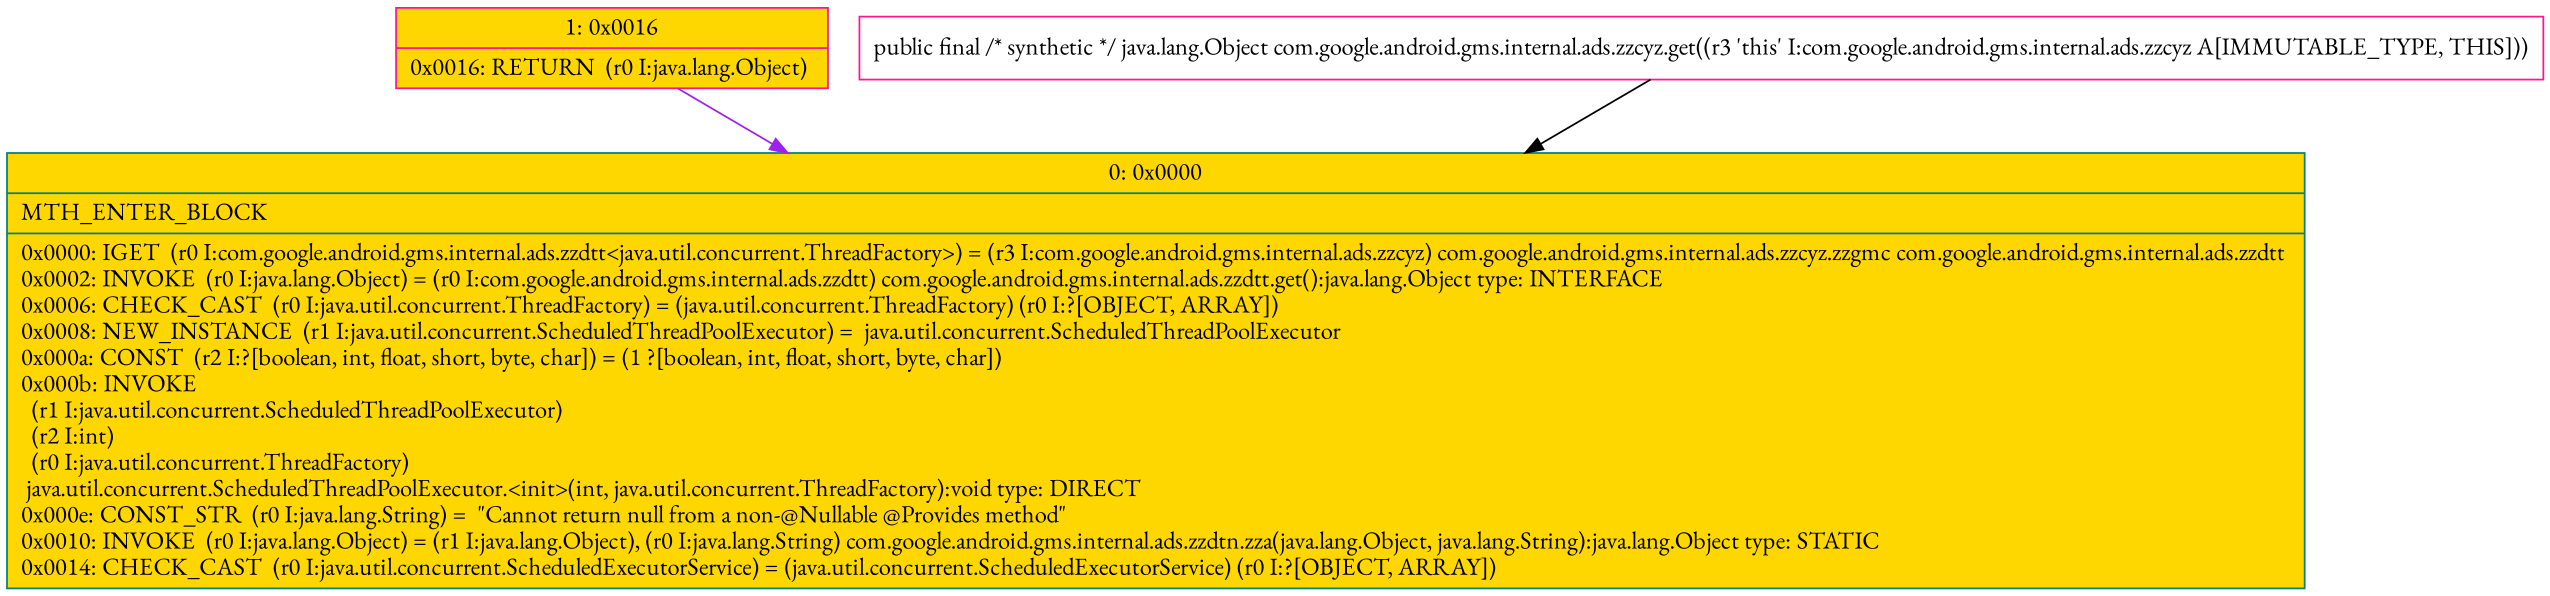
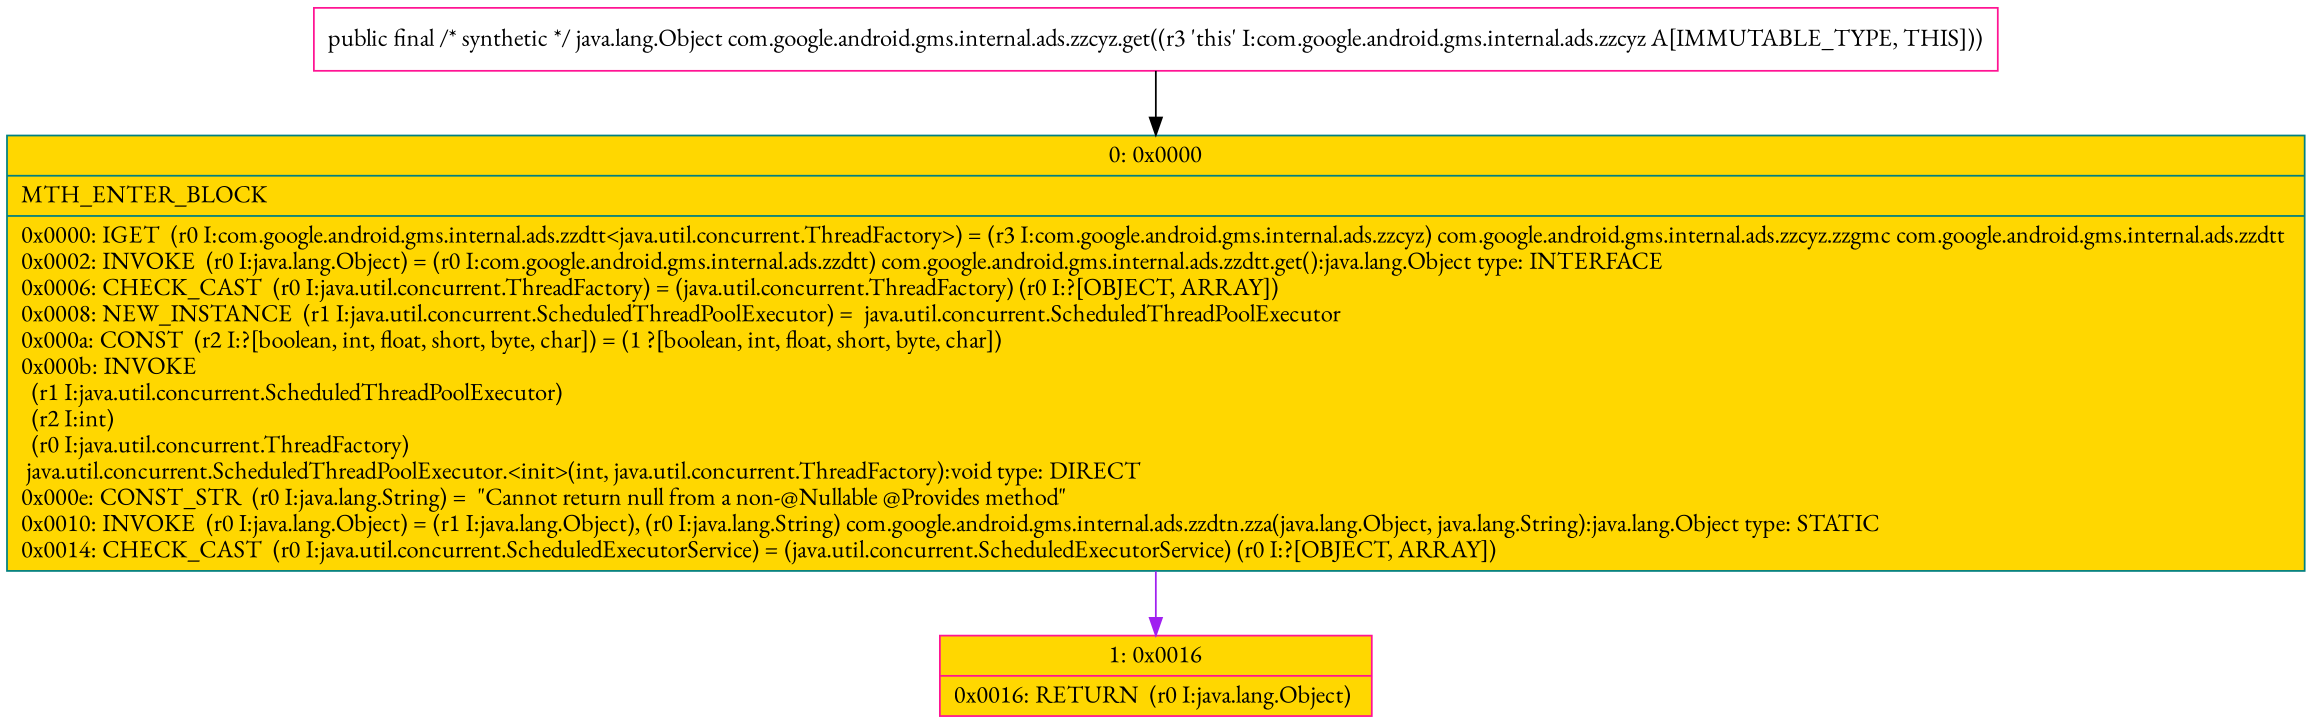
(725, 116) -> (1156, 594)
